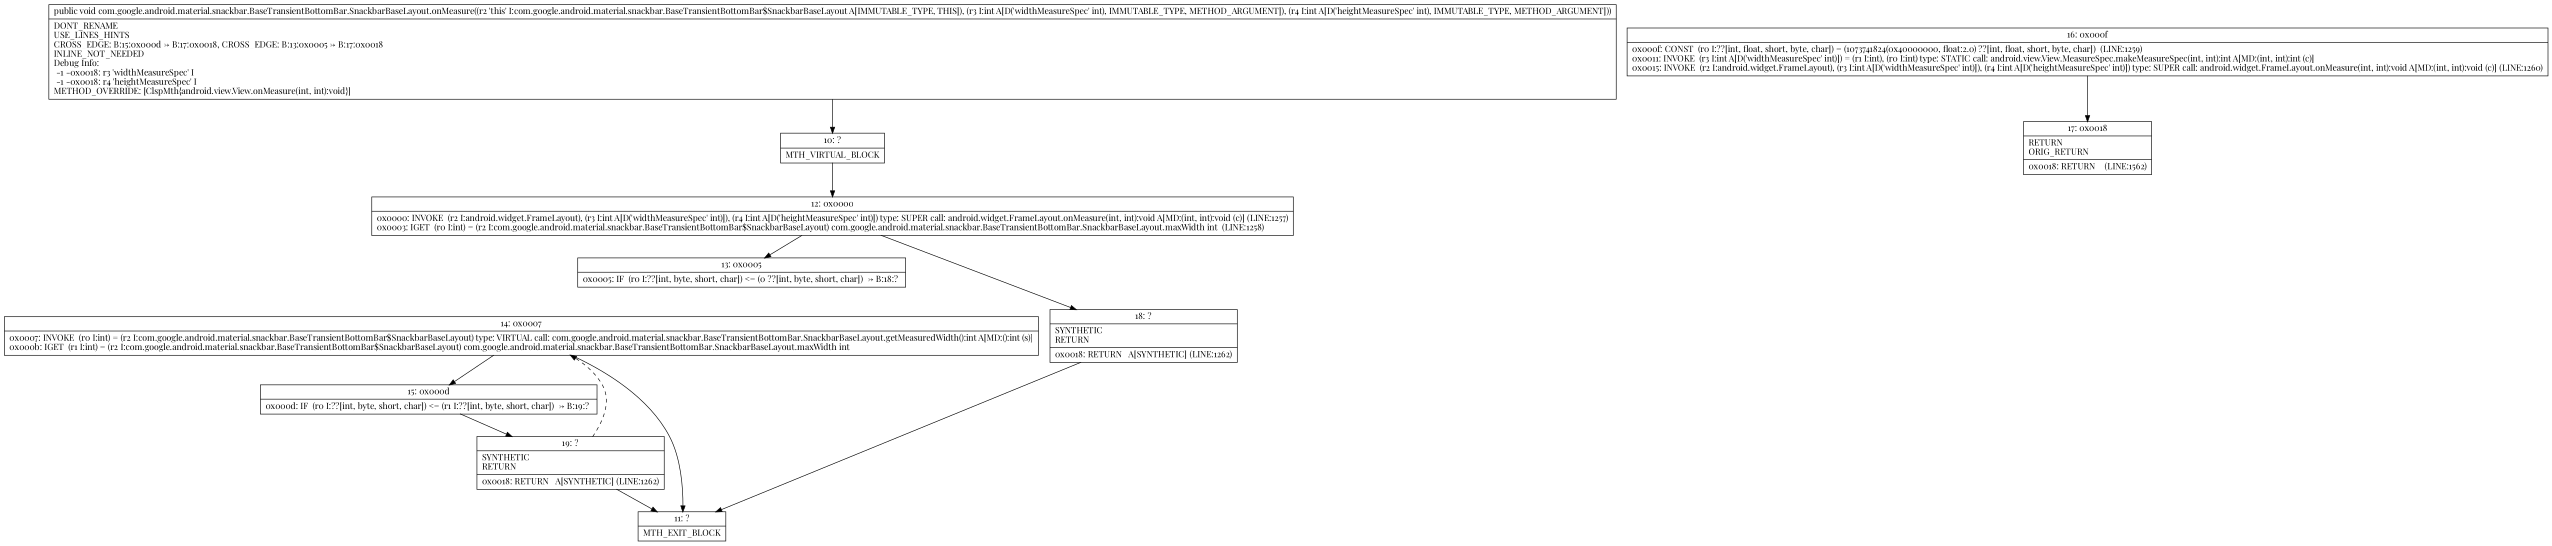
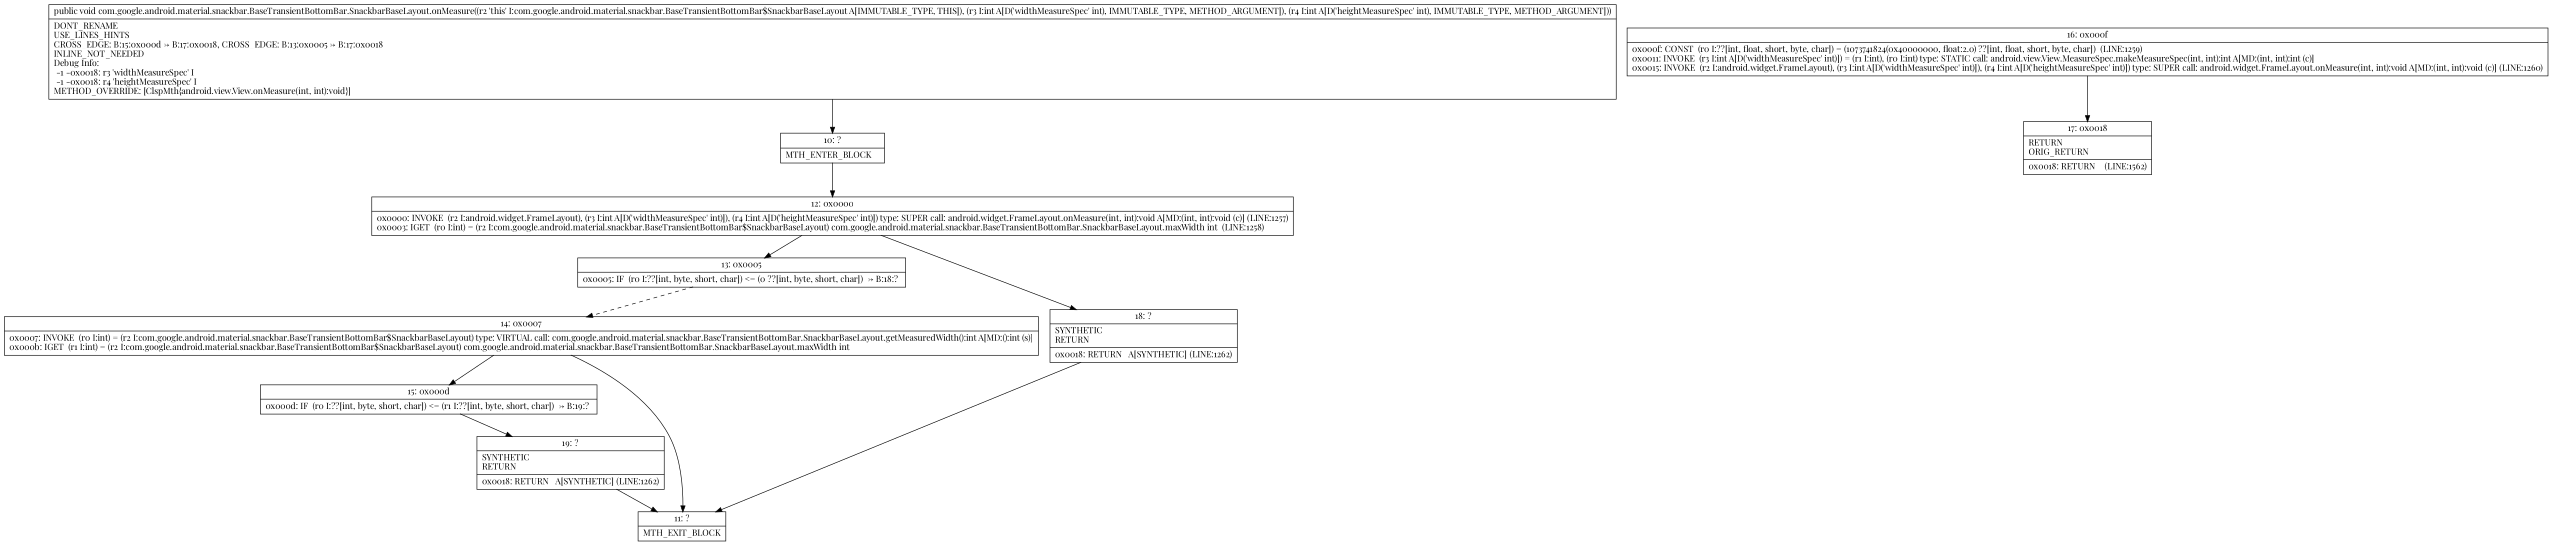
(833, 155) -> (829, 155)
(605, 393) -> (643, 301)
